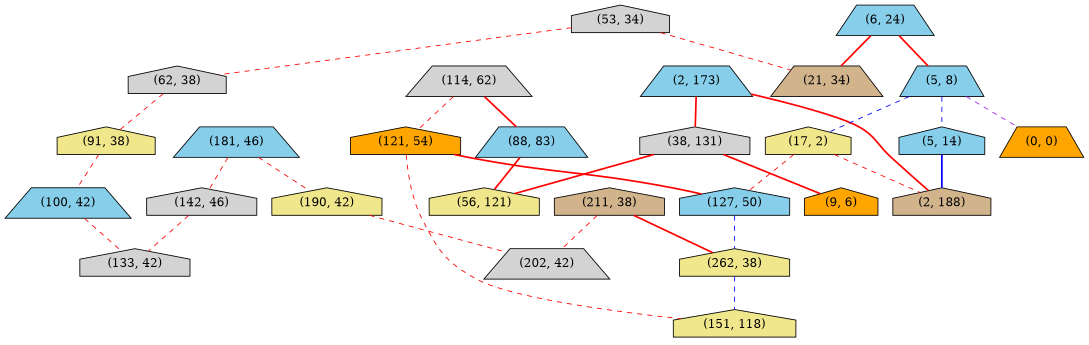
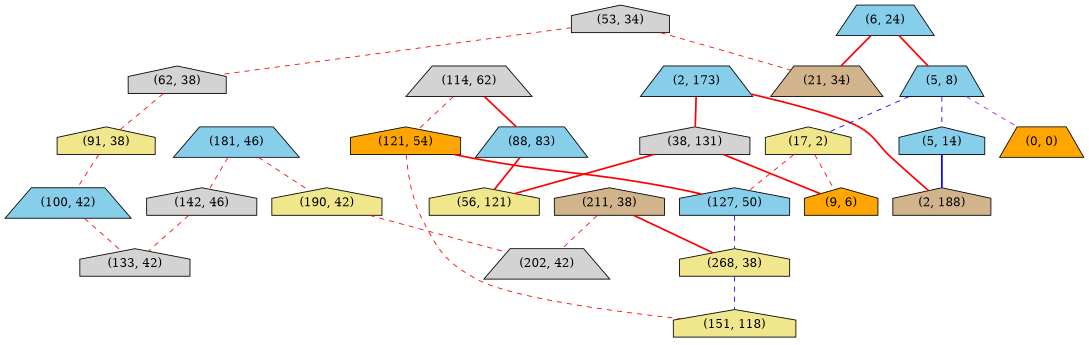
(877, 173) -> (824, 172)
(735, 264) -> (735, 264)
